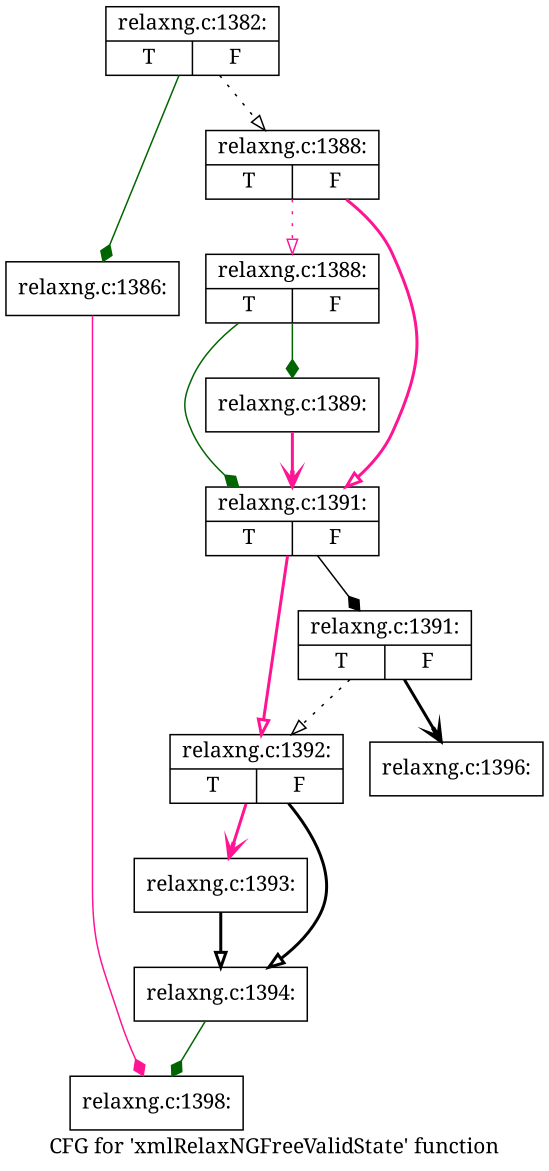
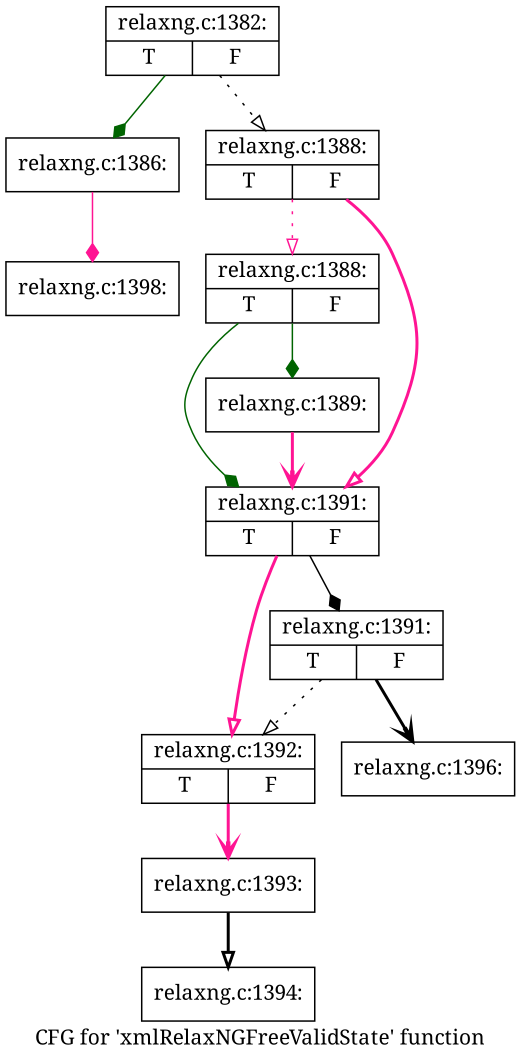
(327, 884) -> none
(193, 1041) -> none
